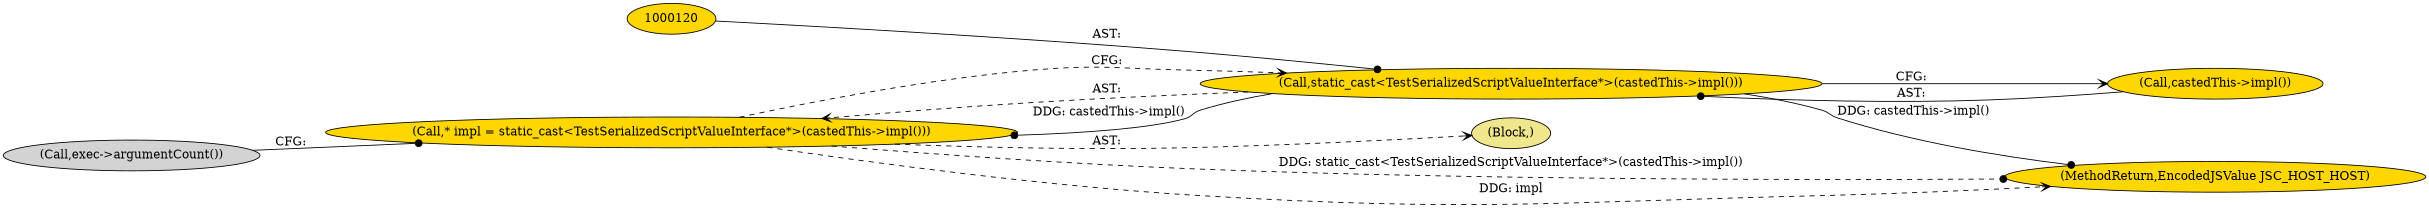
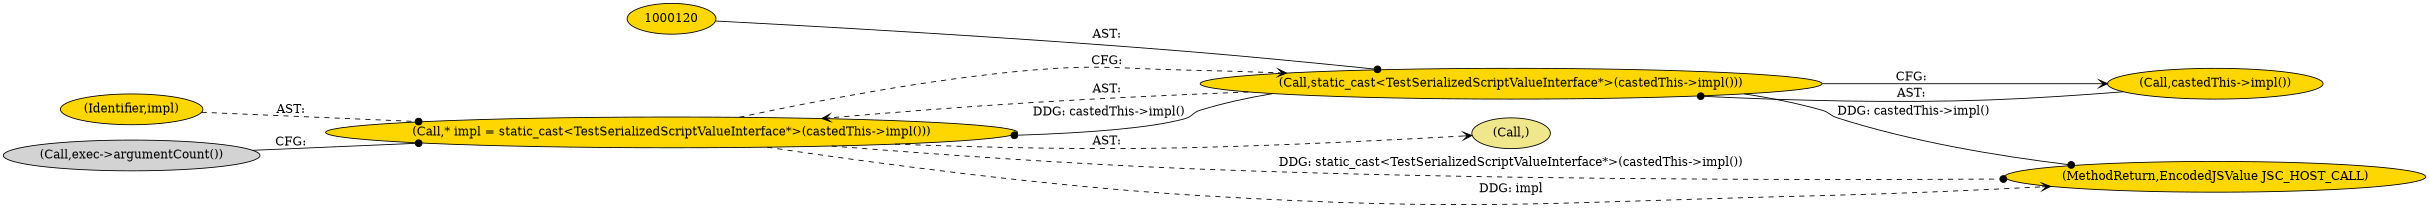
none -> (132, 109)
(1511, 133) -> (1511, 133)
(2215, 177) -> (2215, 177)
